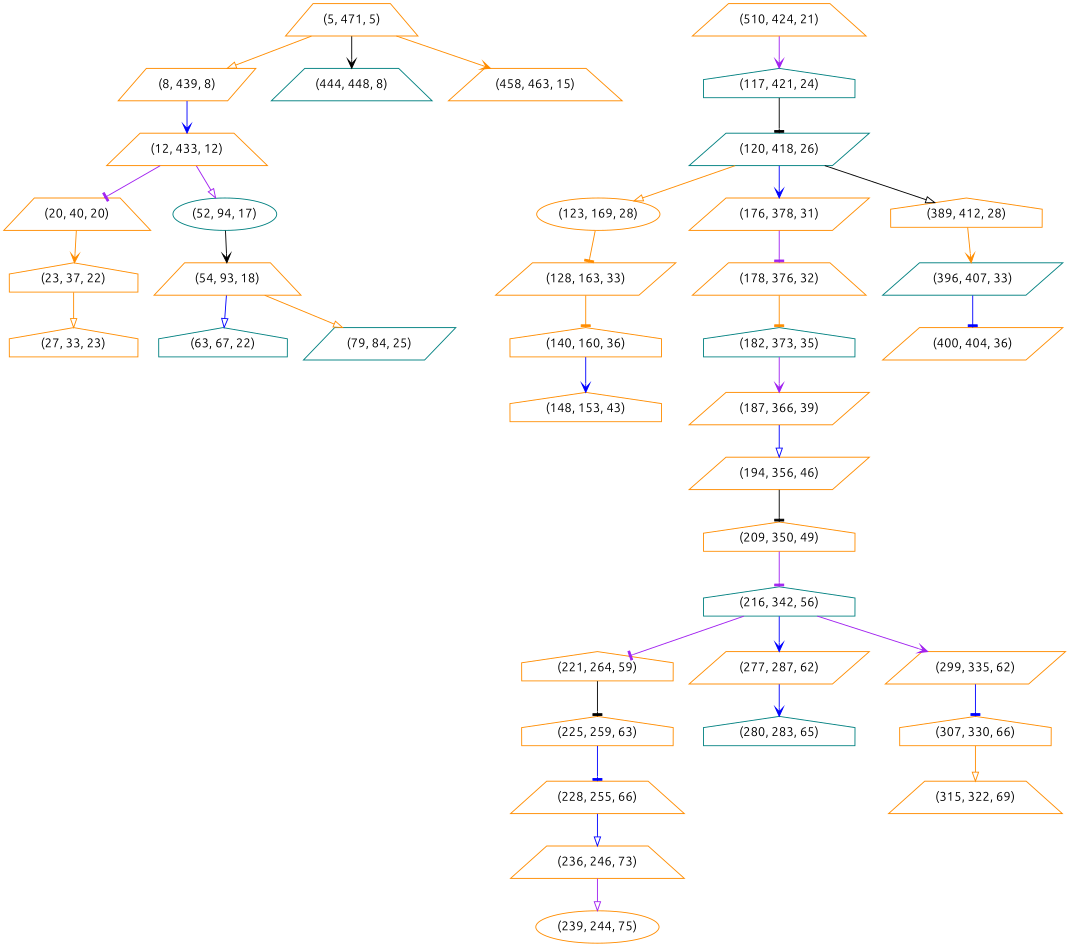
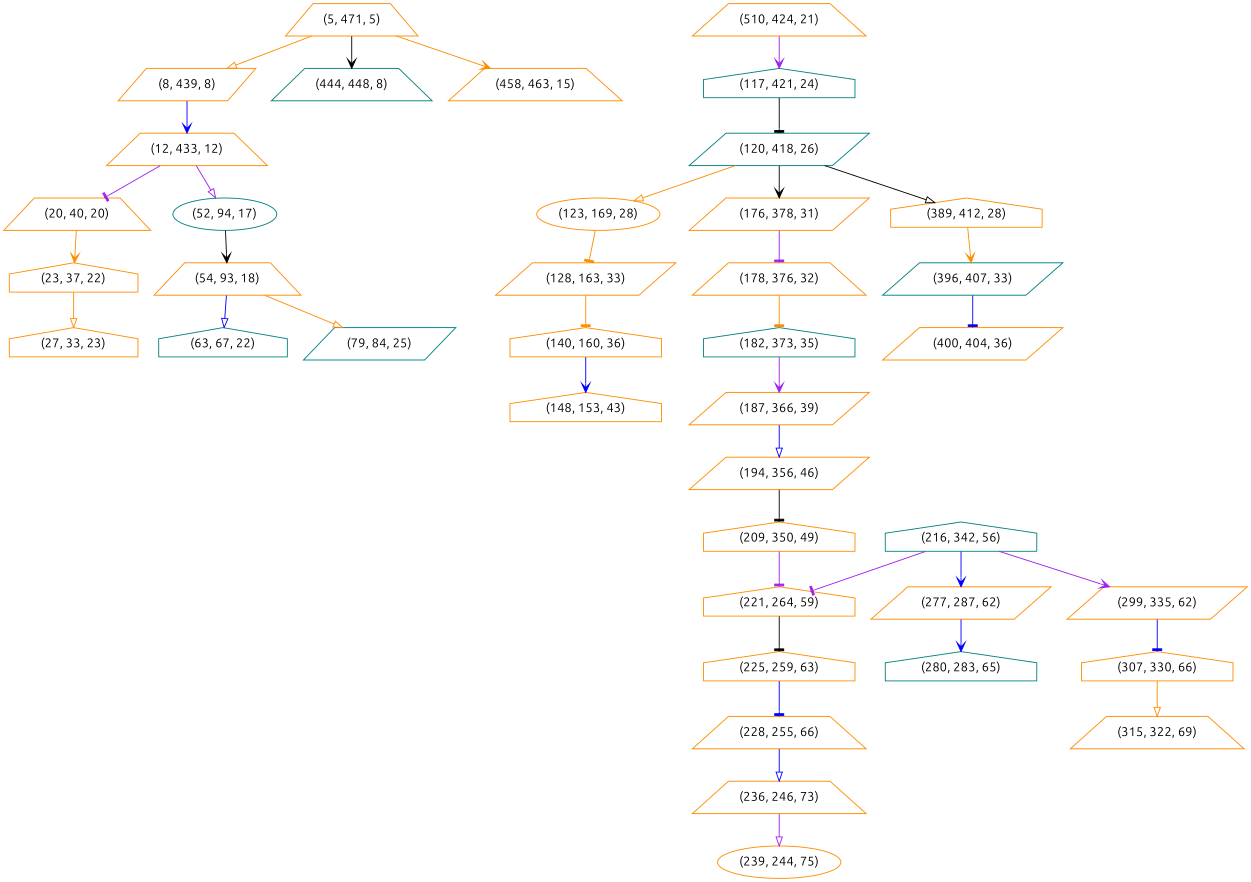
(779, 177) -> (779, 177)
(779, 567) -> (779, 567)
